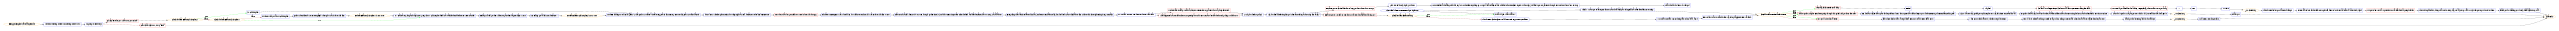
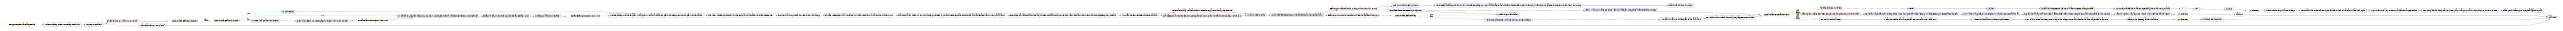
(1828, 8) -> (1831, 8)
(221, 16) -> (256, 13)
